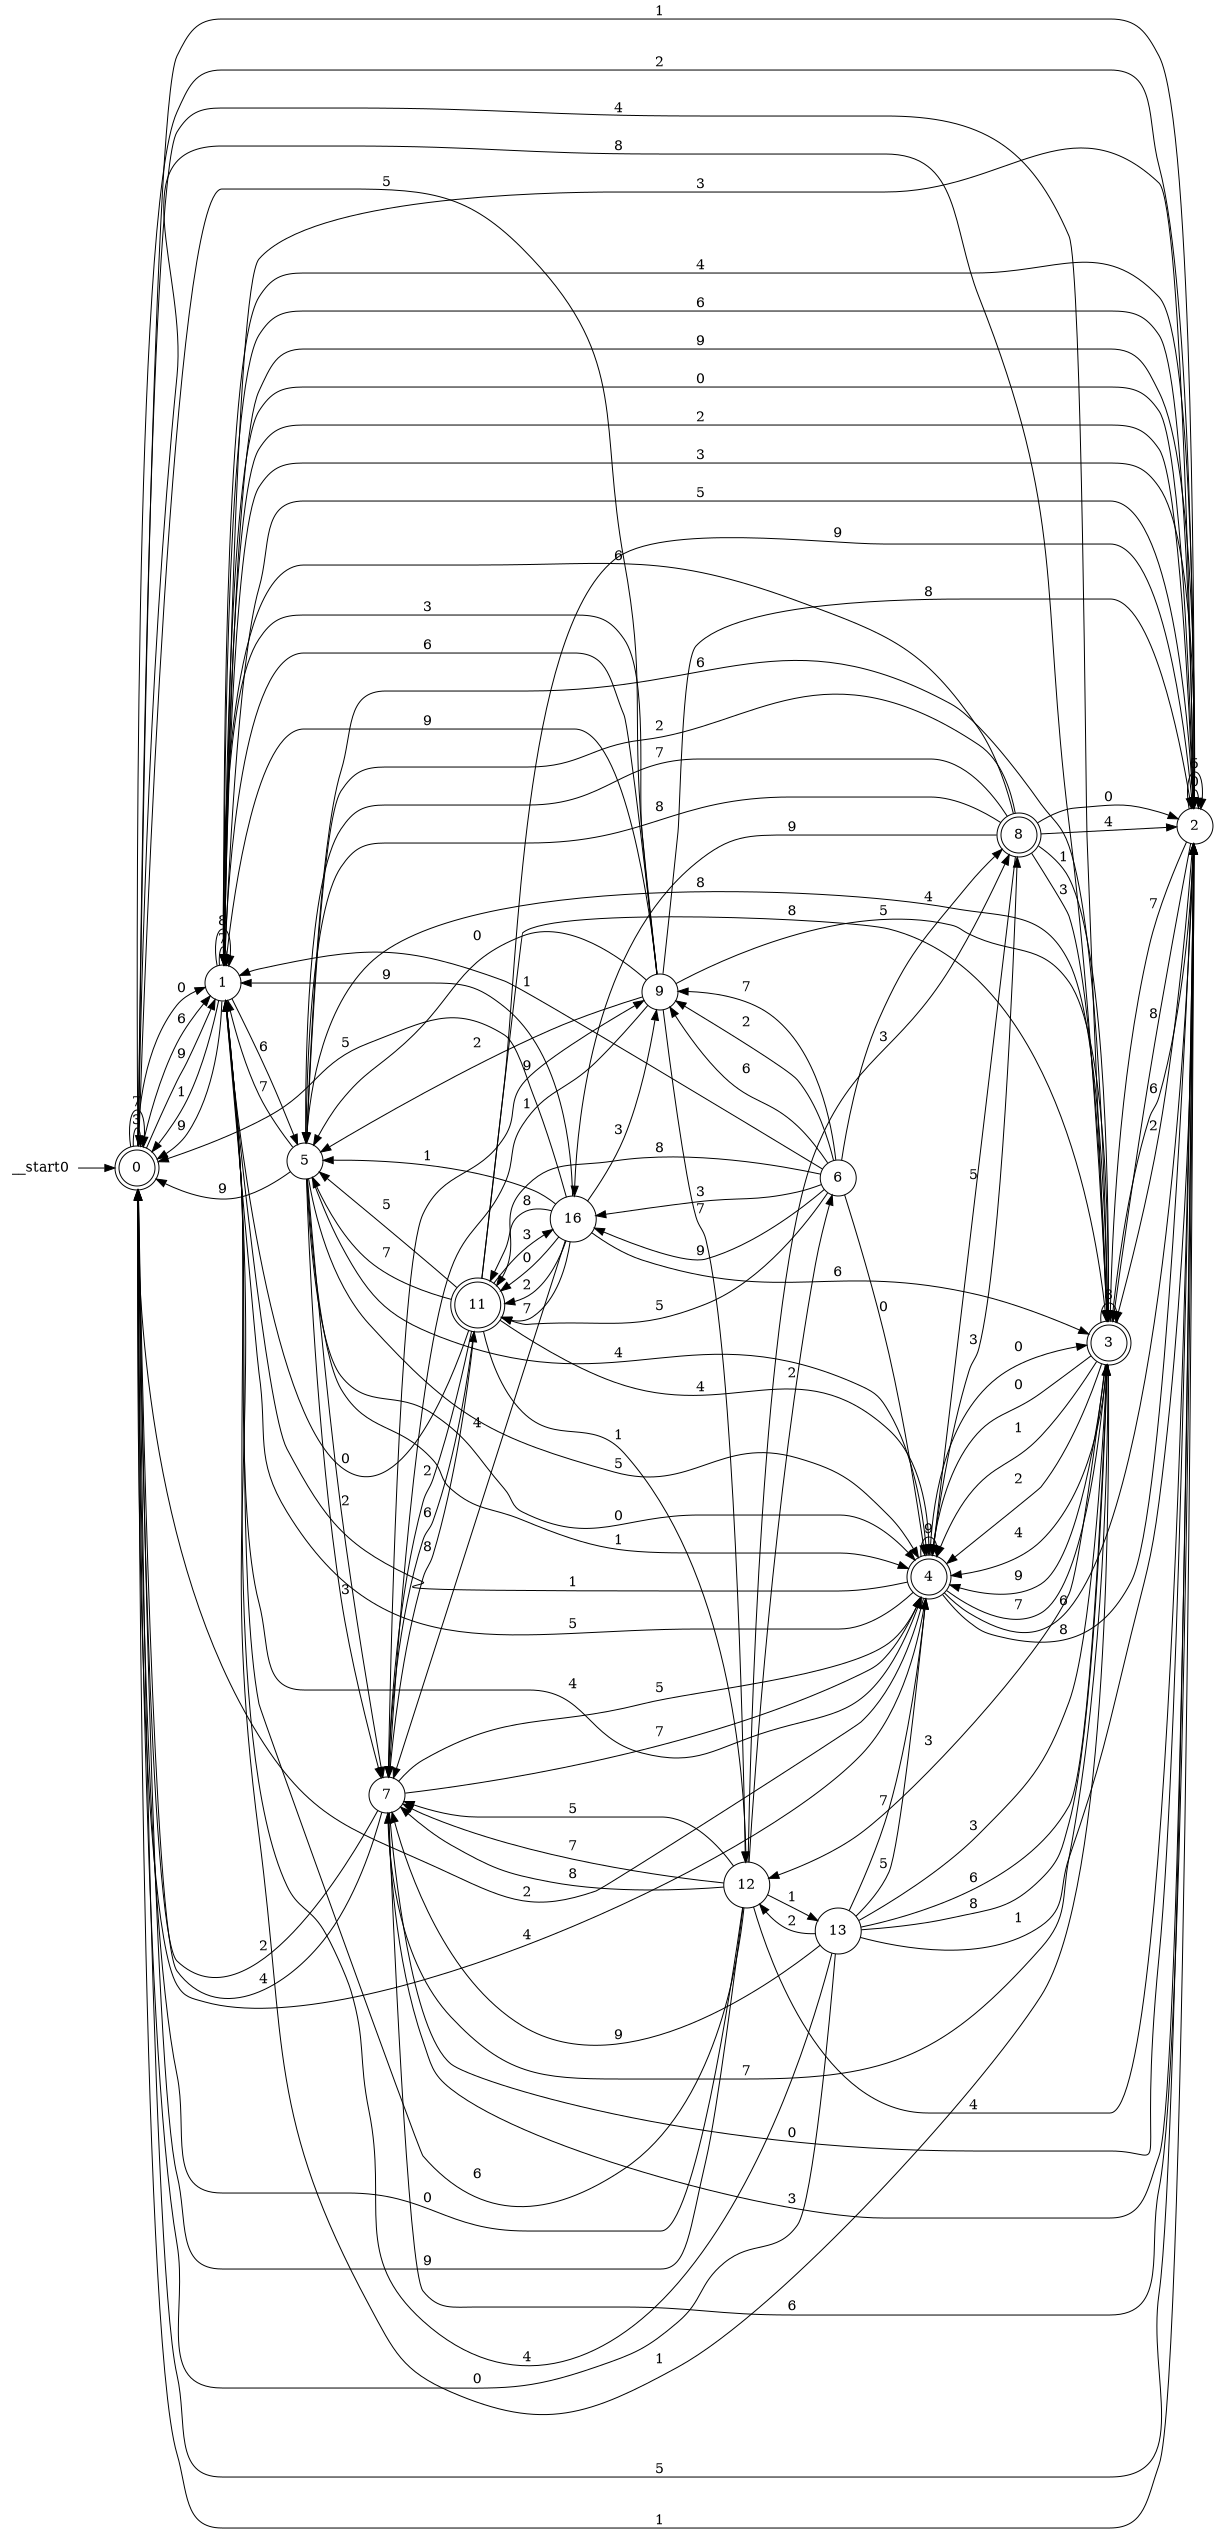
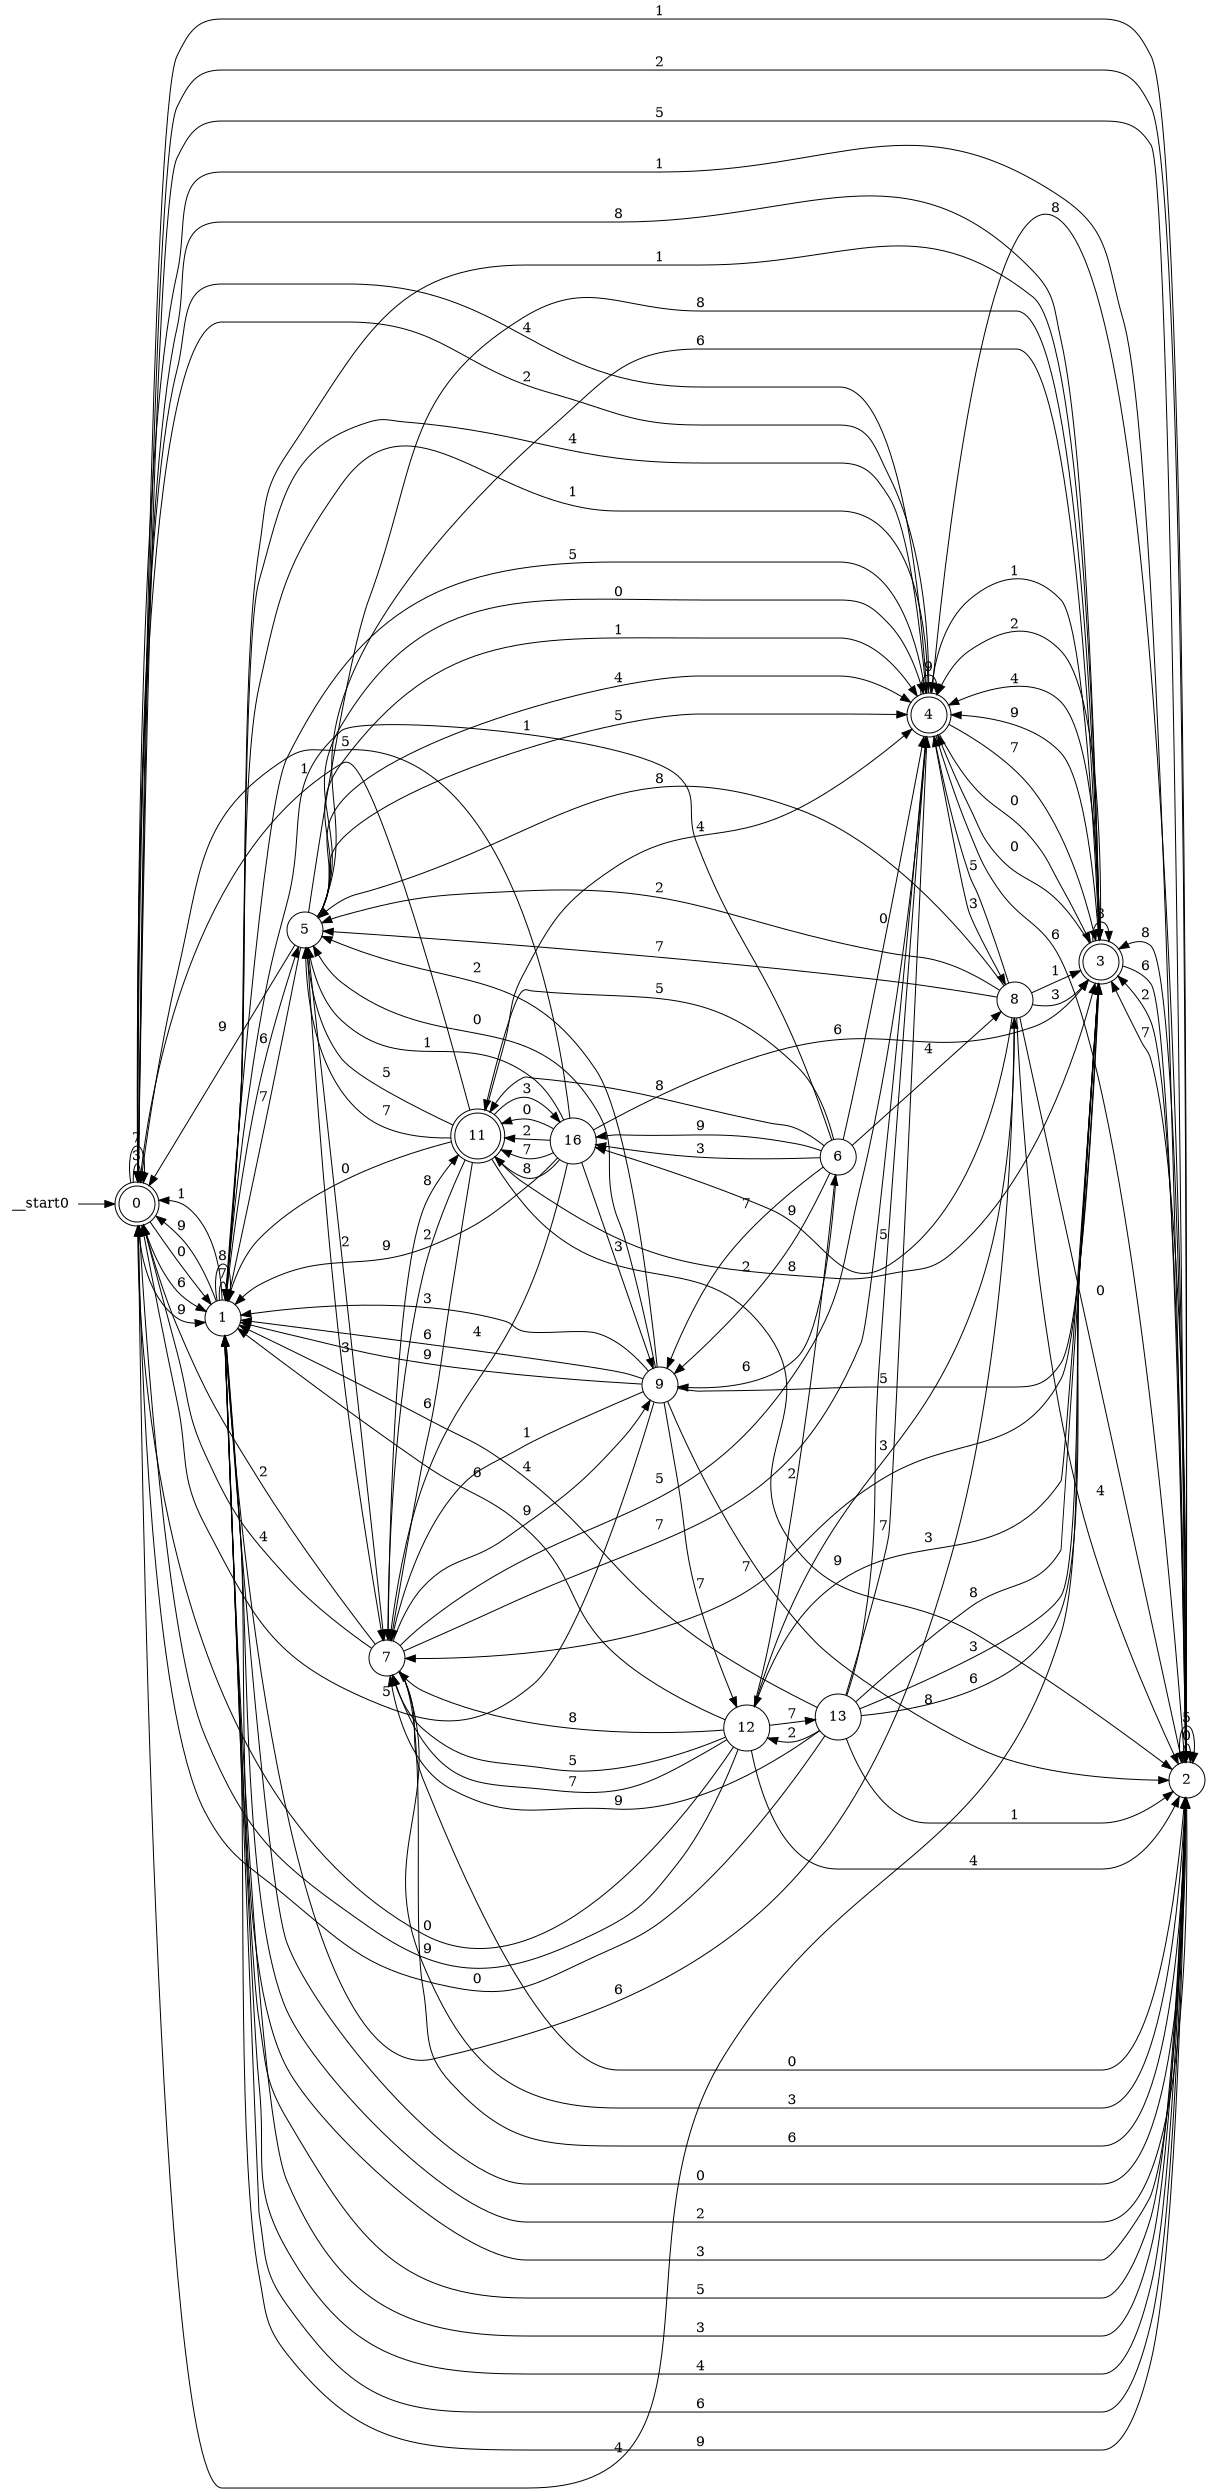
(1019, 835) -> (1015, 1000)
(683, 1546) -> (289, 805)
(792, 1898) -> (792, 1714)
